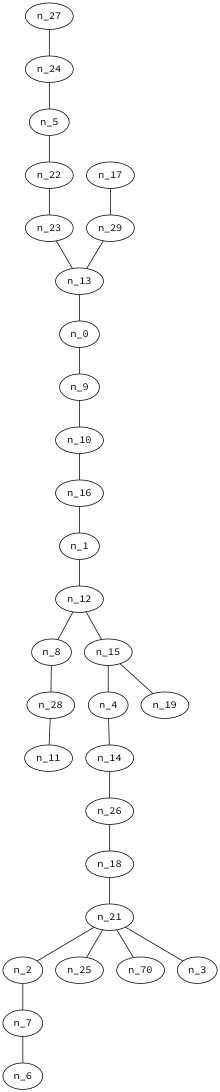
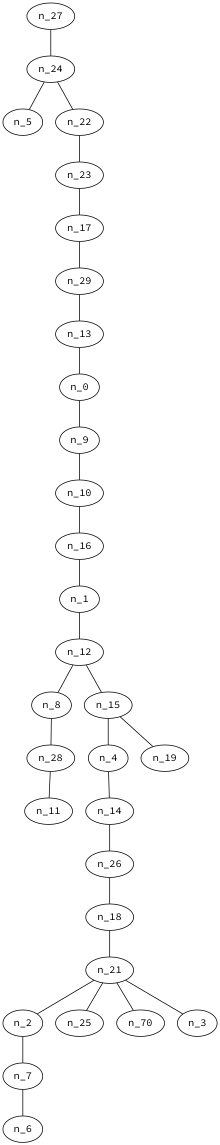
(49, 149) -> (65, 96)
(64, 255) -> (80, 202)
